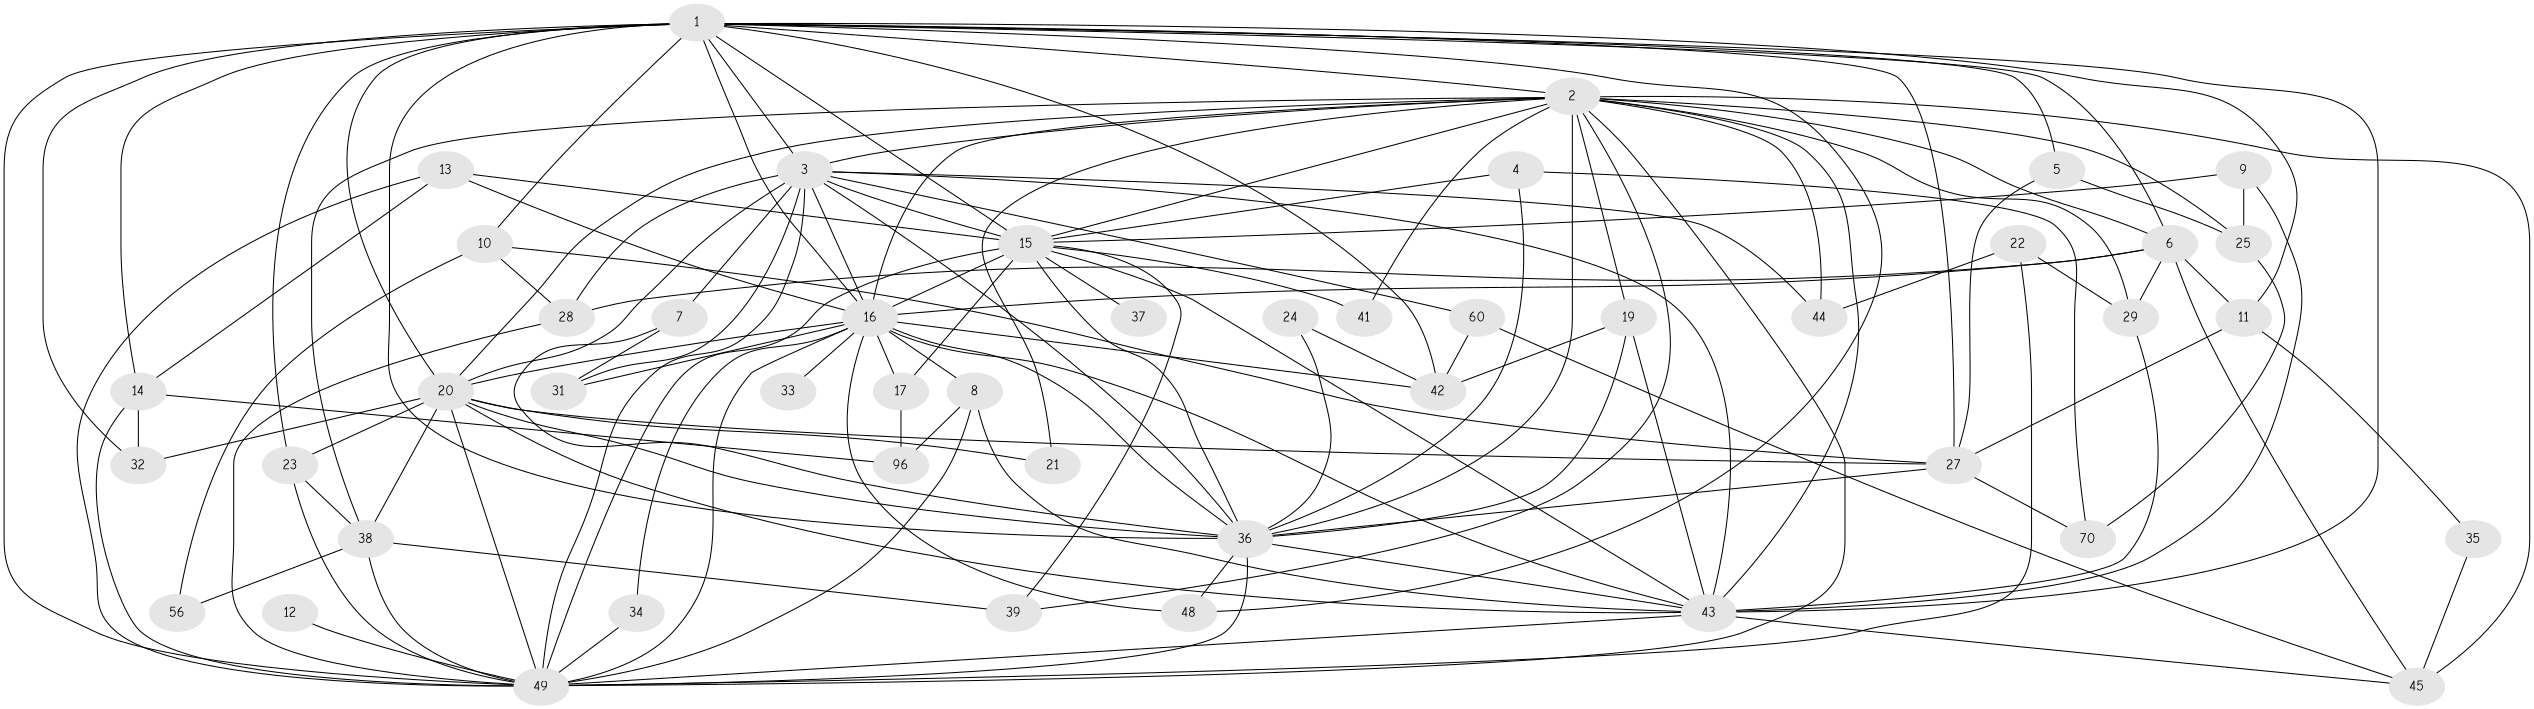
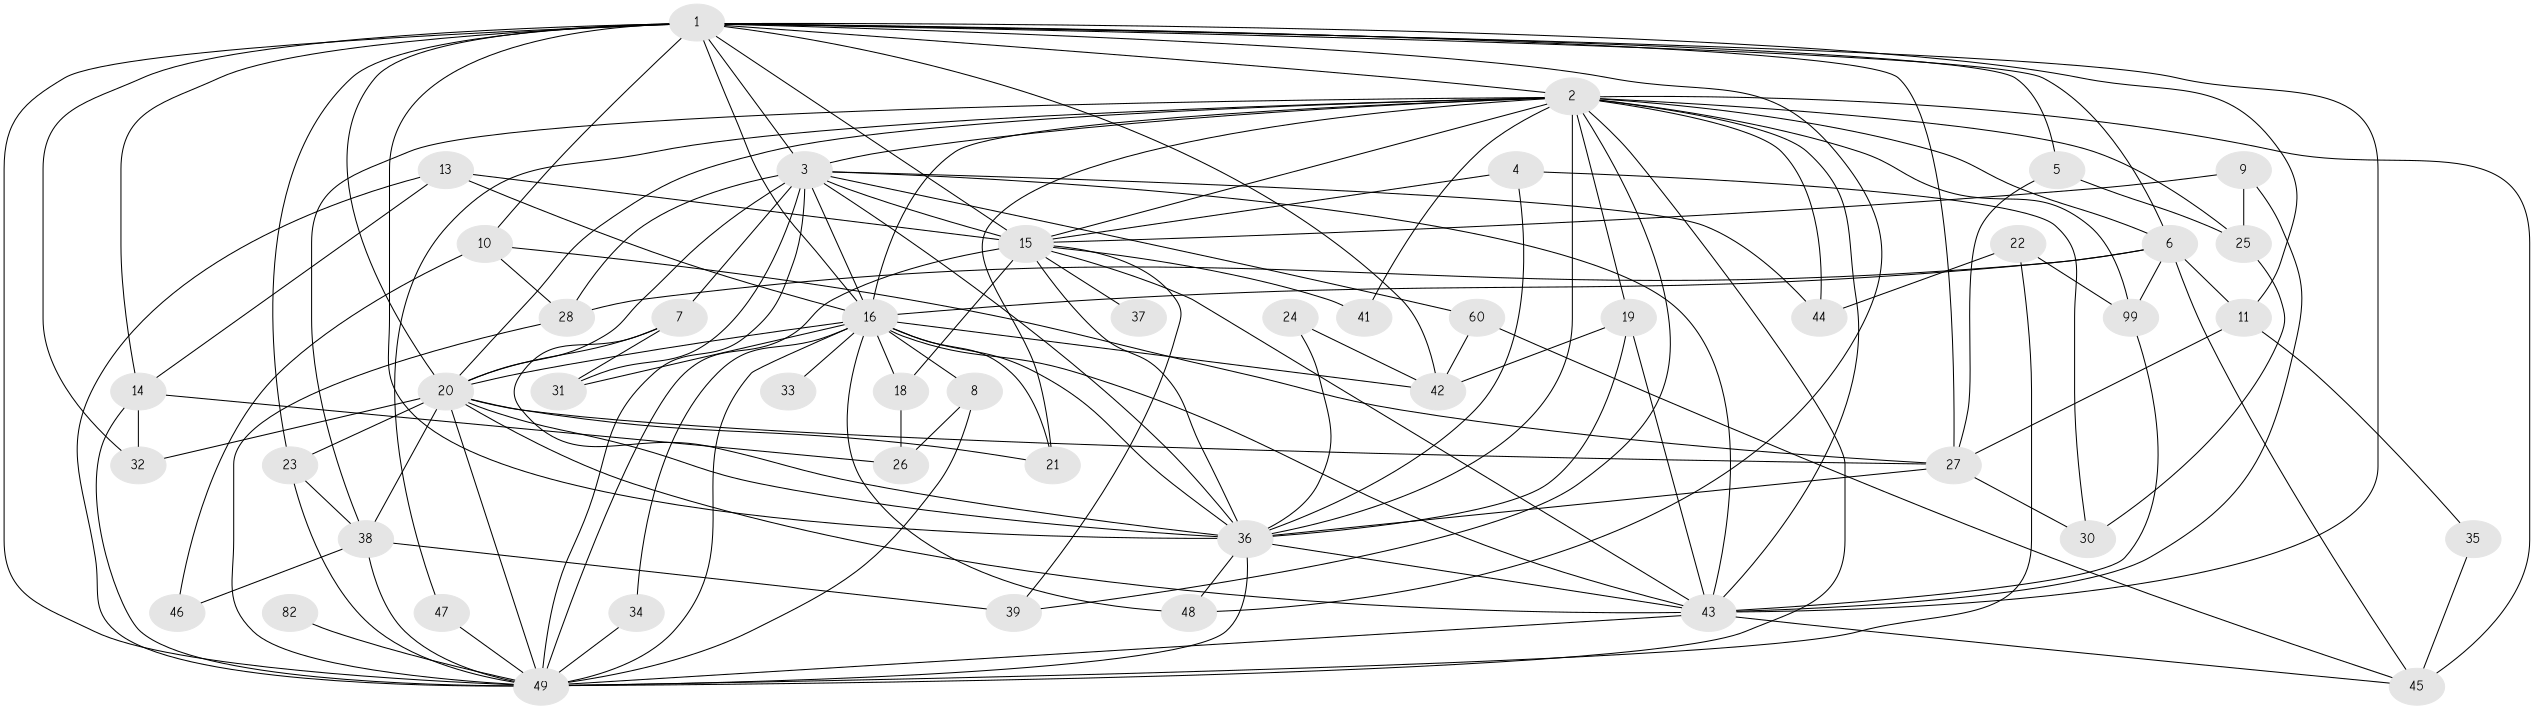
(948, 281) -> (1003, 366)
(2131, 318) -> (2131, 318)
none -> (563, 355)
(901, 392) -> (901, 392)
(901, 465) -> (901, 465)
(2088, 539) -> (2088, 539)
(1298, 576) -> none
(177, 613) -> (177, 613)
(290, 613) -> (290, 613)
none -> (442, 613)
